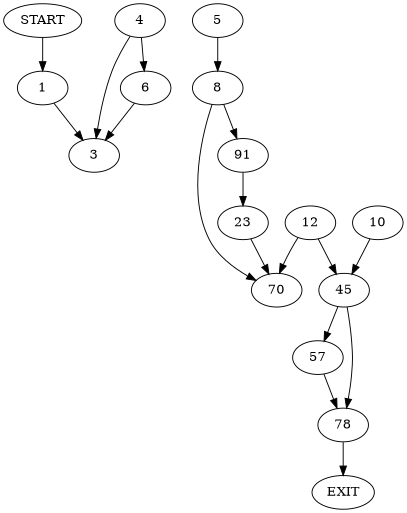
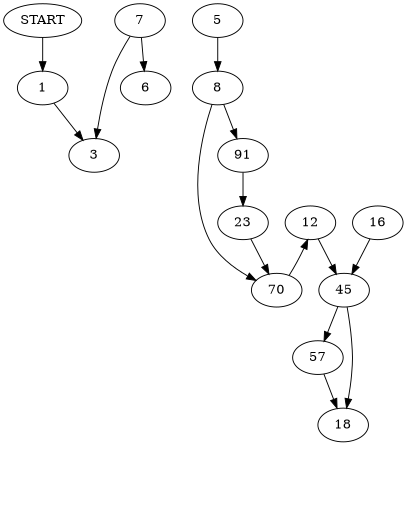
(140, 21) -> (140, 21)
(123, 118) -> none
(378, 223) -> (378, 223)
(290, 251) -> (297, 262)
(343, 425) -> (343, 425)
(343, 492) -> none
